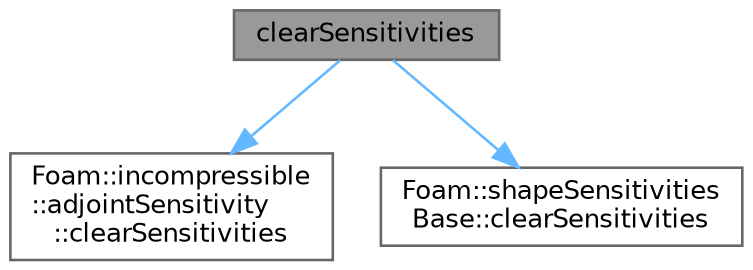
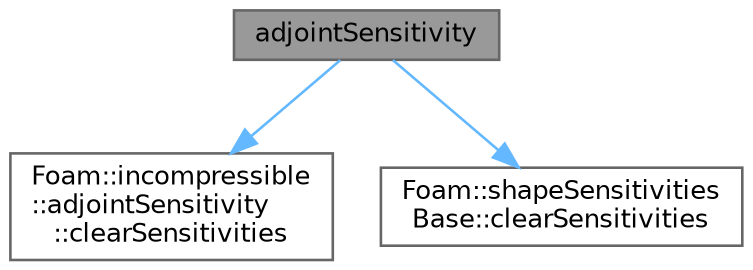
(367, 35) -> (367, 35)
